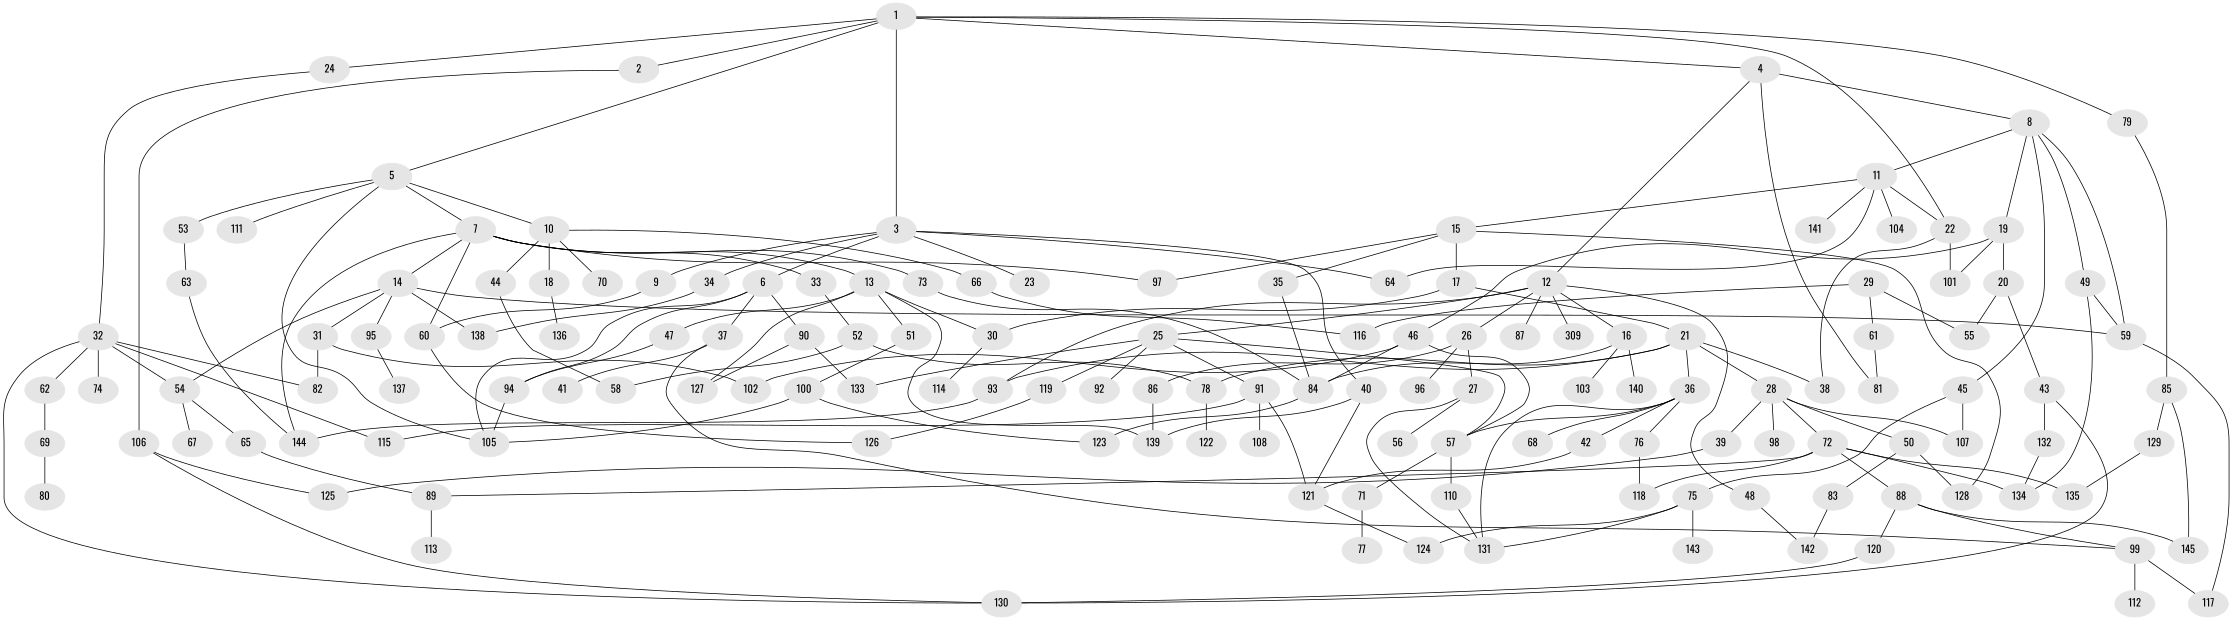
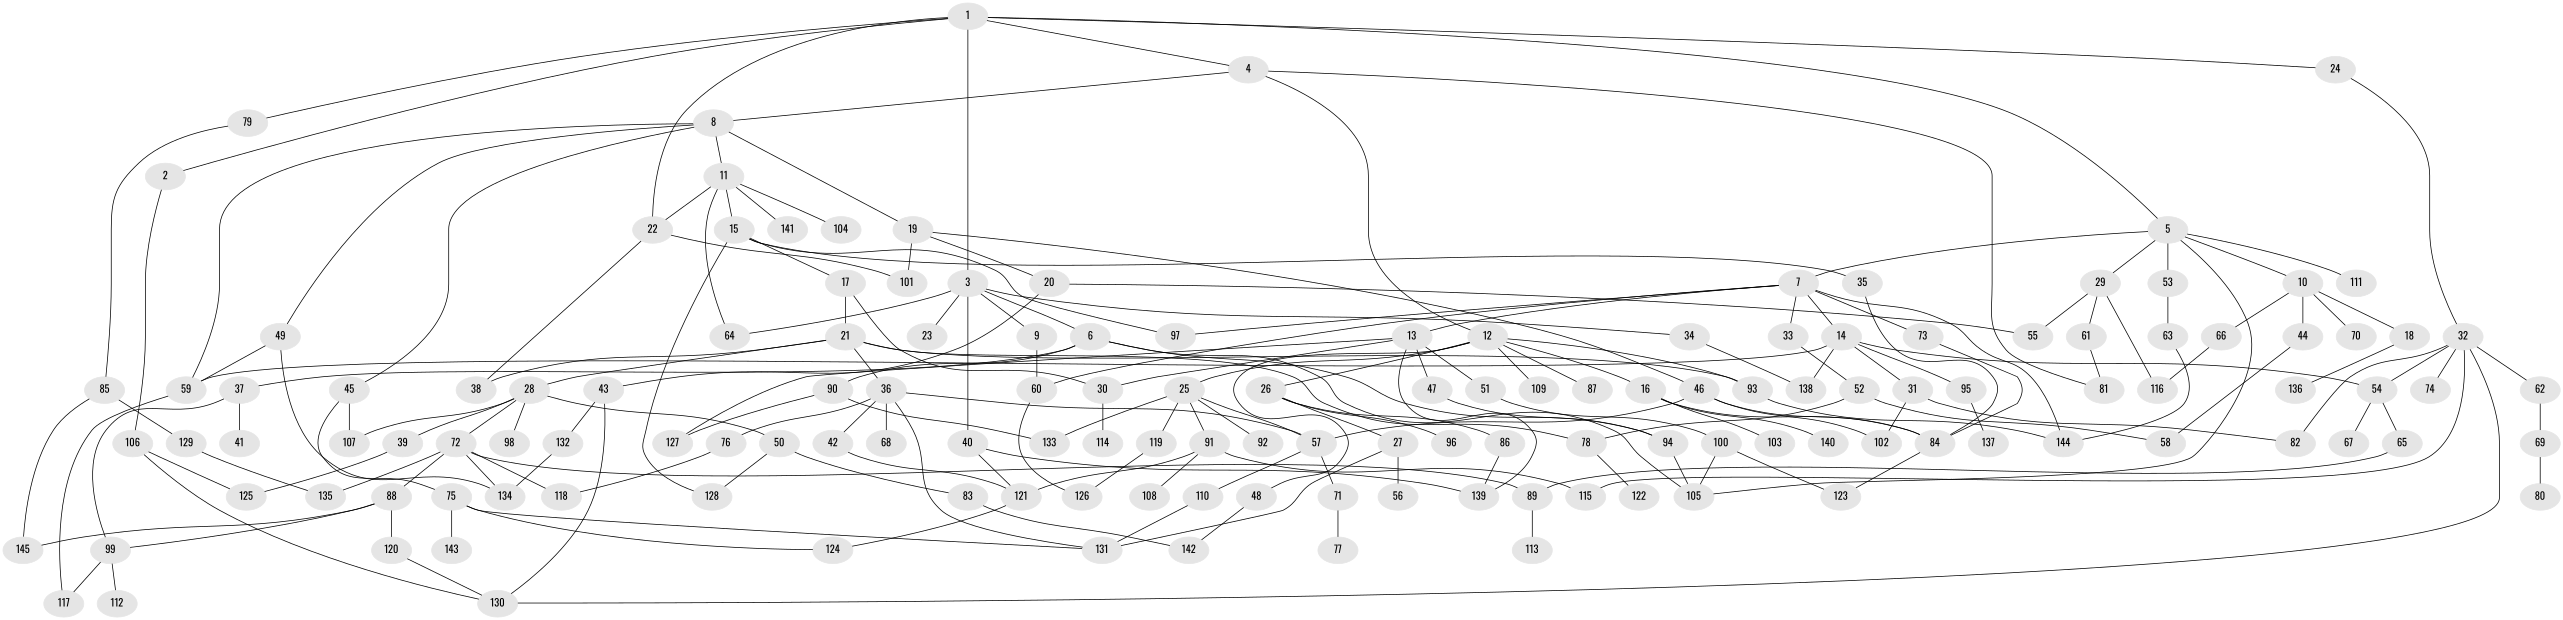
none -> (2134, 257)
(1573, 337) -> (1539, 390)
